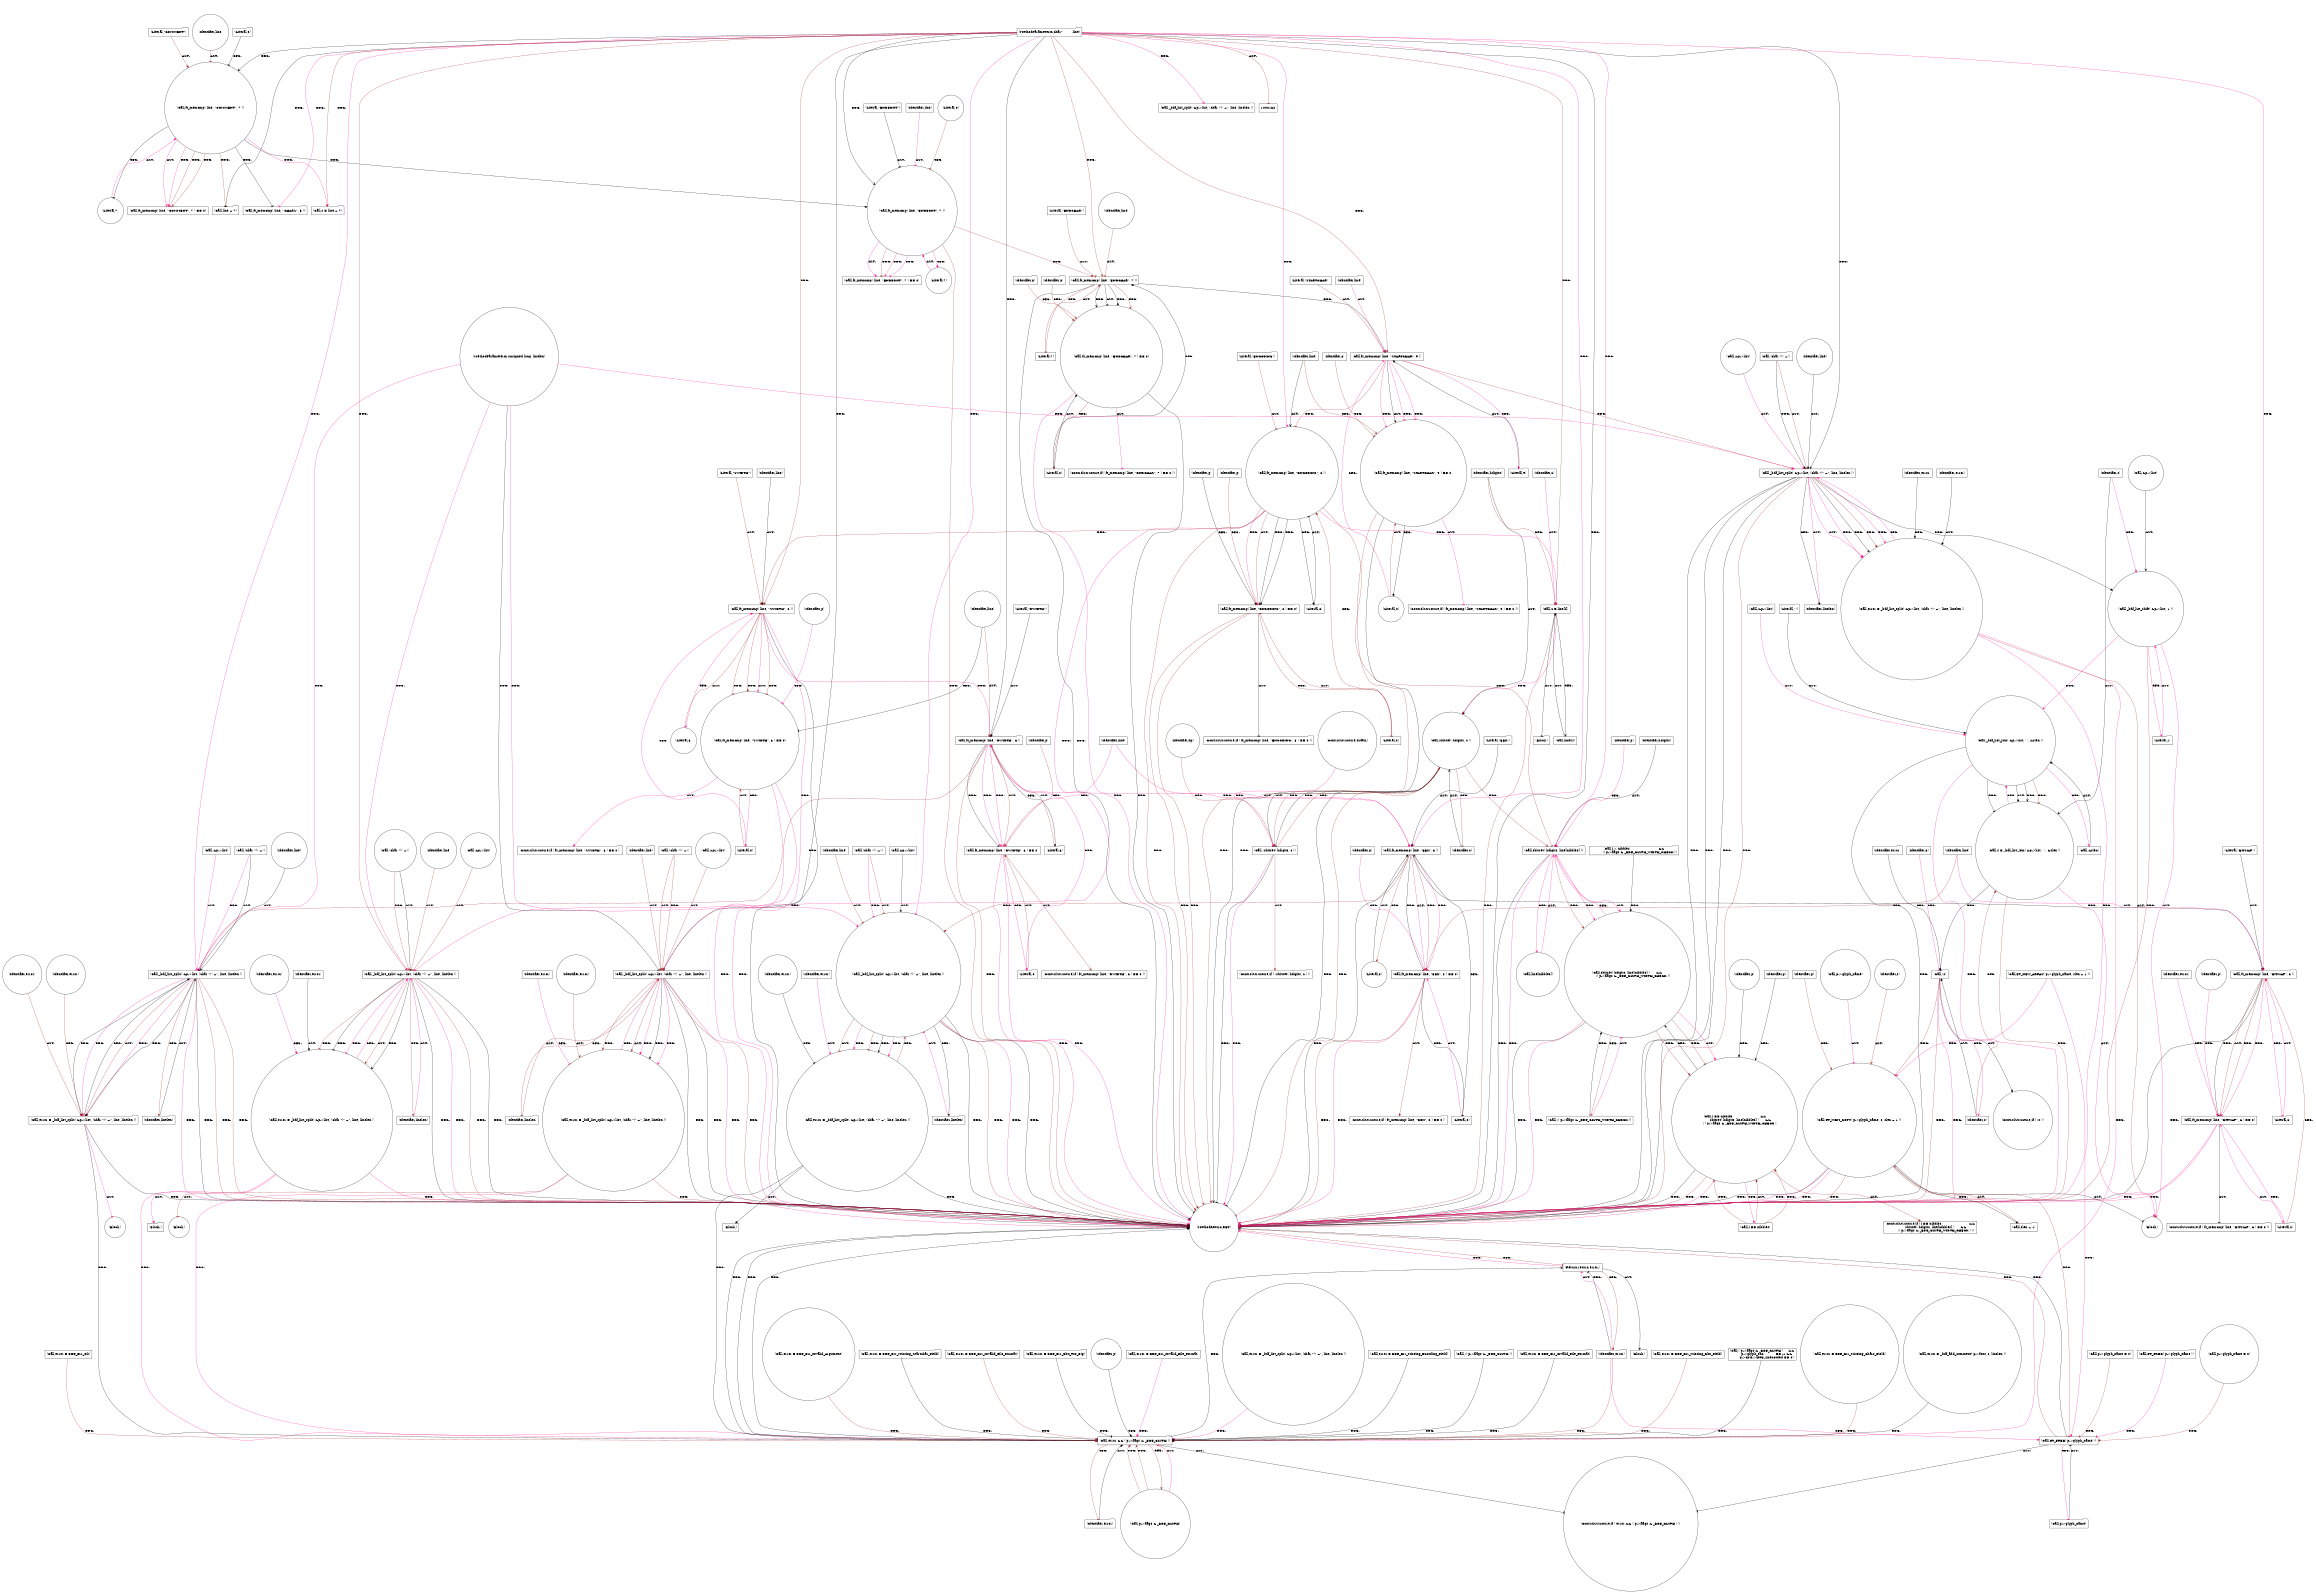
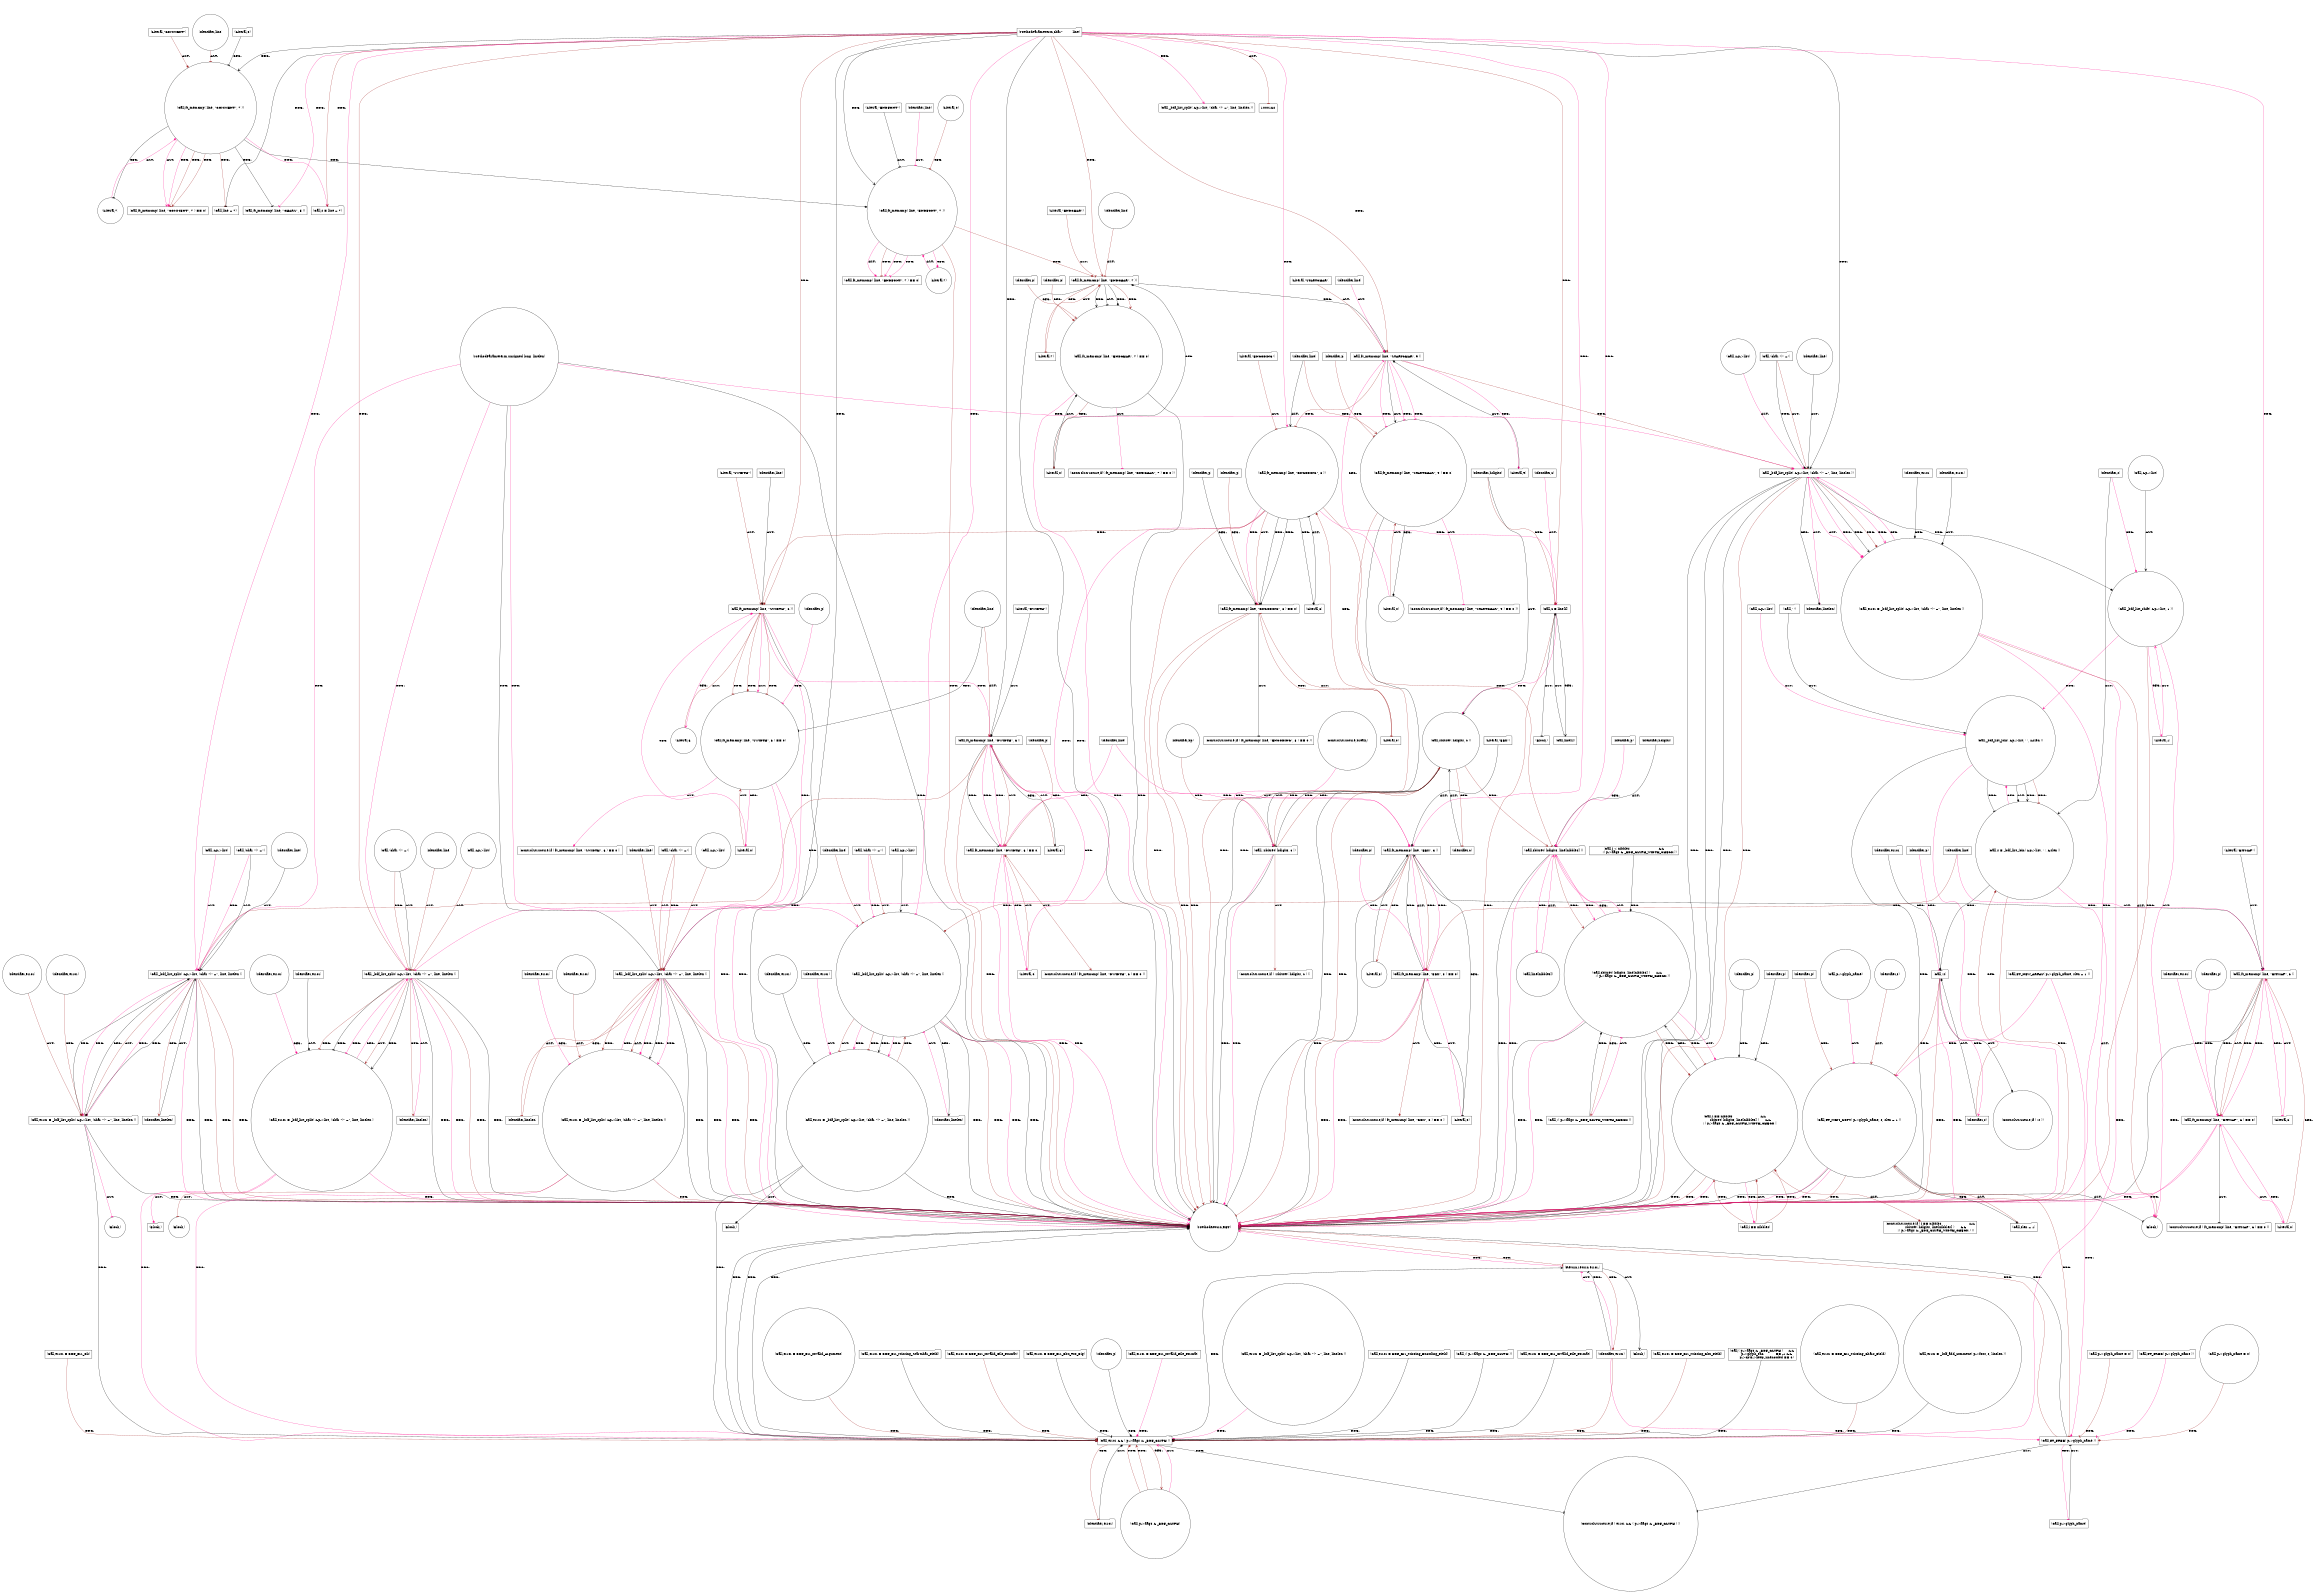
(1591, 533) -> (916, 791)
(1790, 609) -> (1790, 609)
(2089, 851) -> none
(1964, 1197) -> (1964, 1197)
(1201, 1451) -> (1201, 1451)
